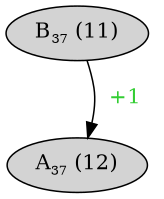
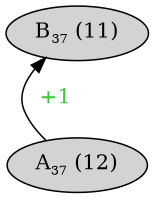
(94, 91) -> (23, 107)
